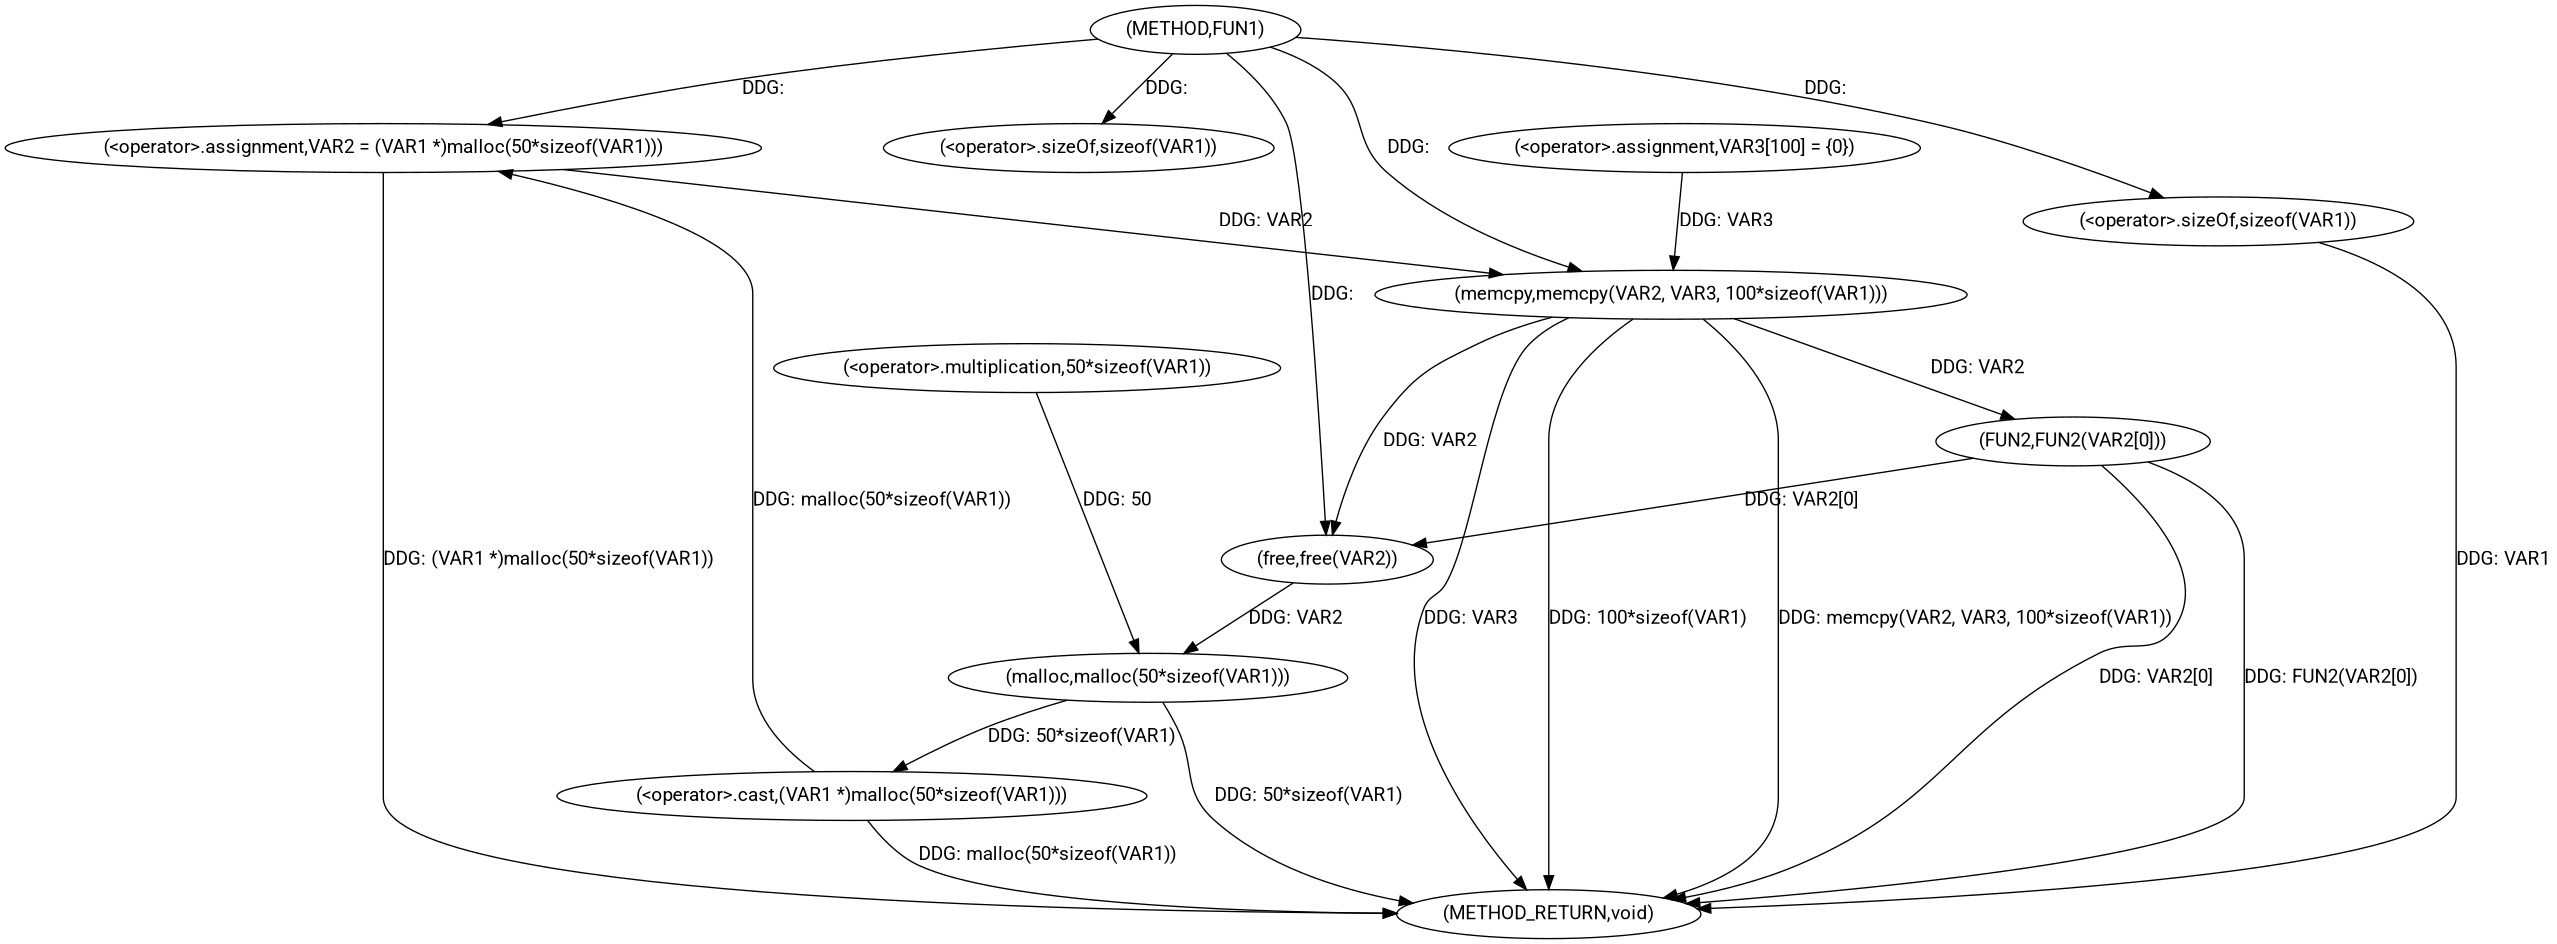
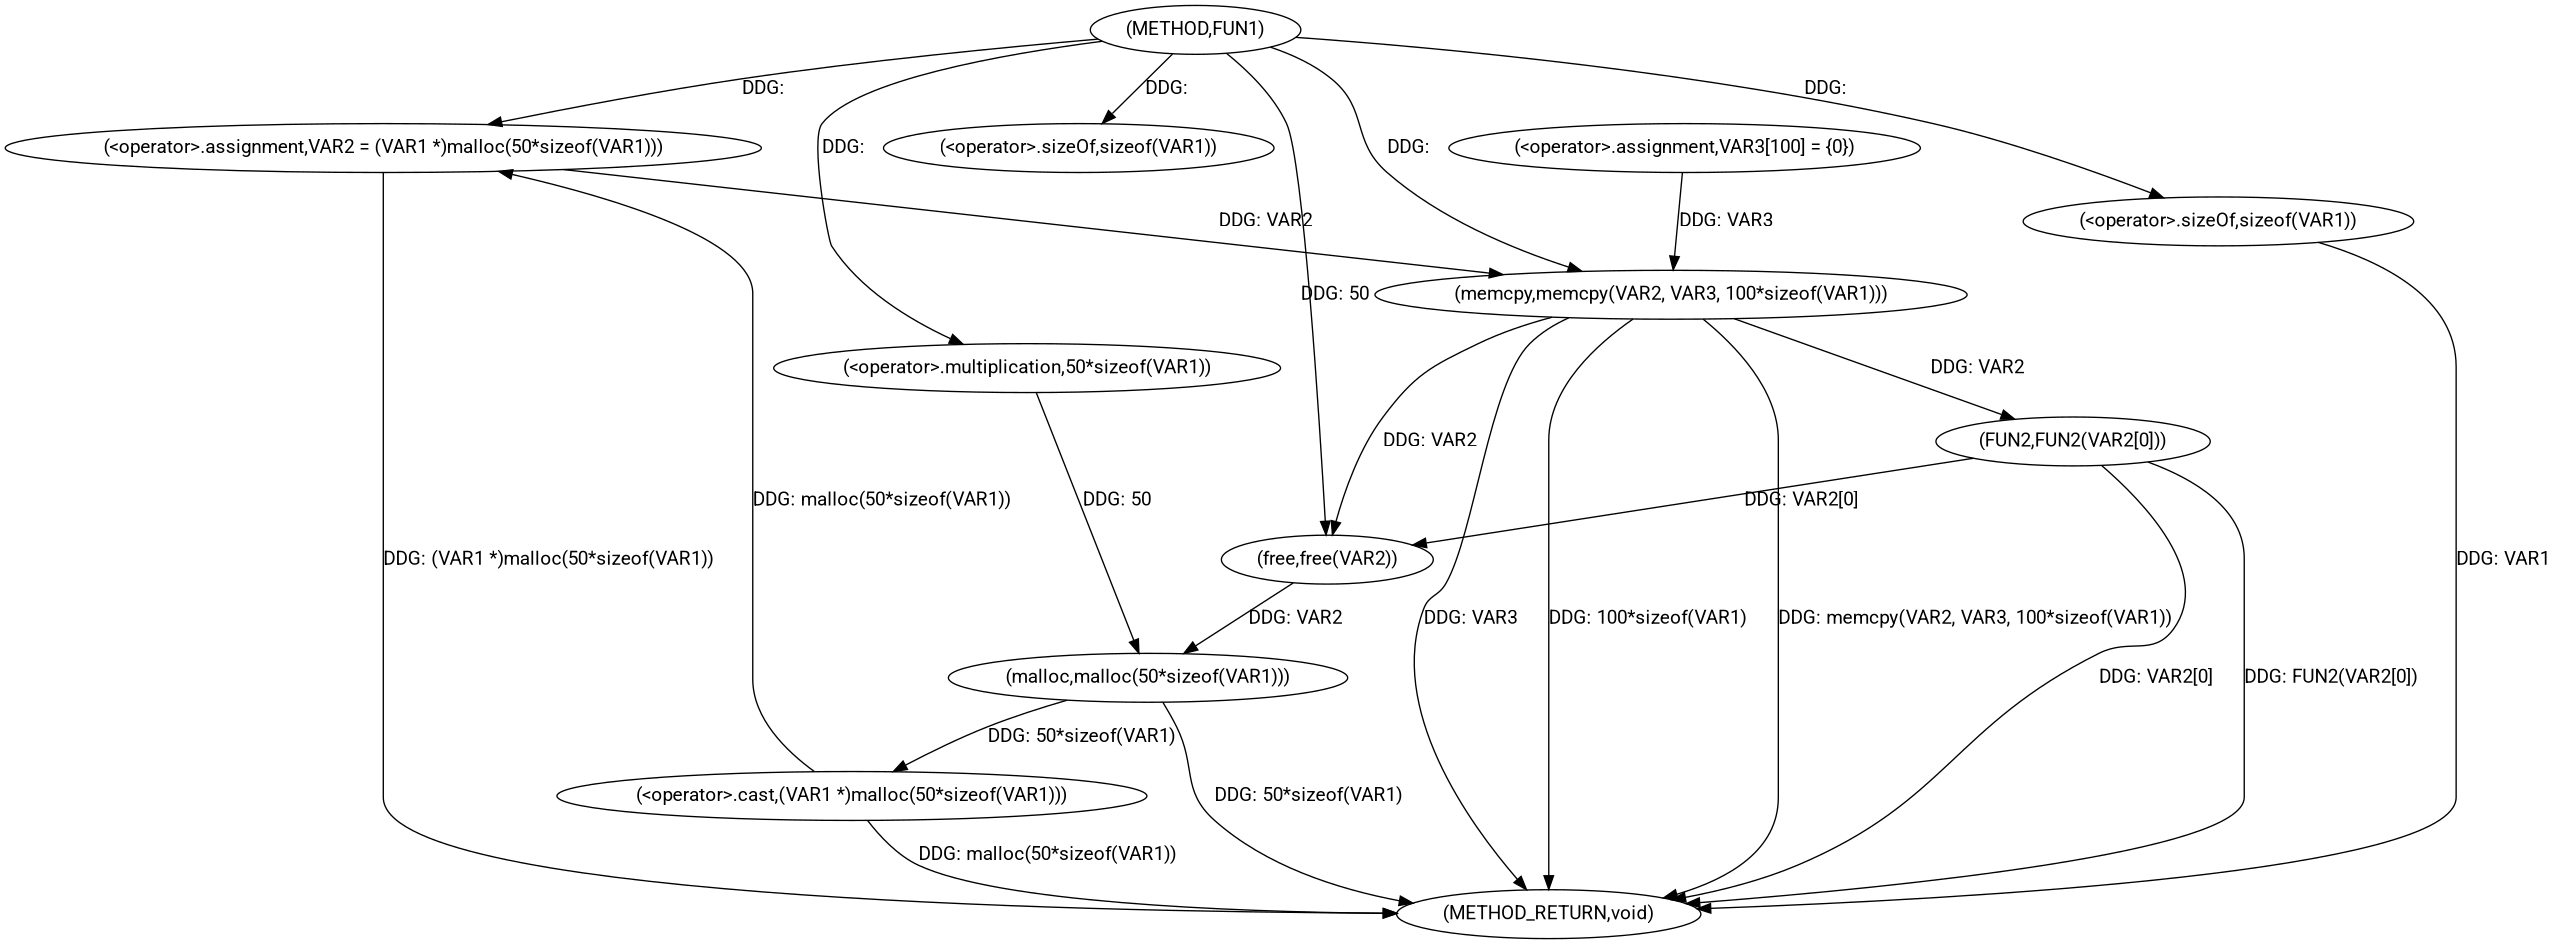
none -> (829, 117)
(1335, 295) -> (1335, 295)
